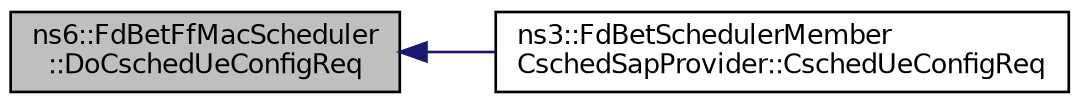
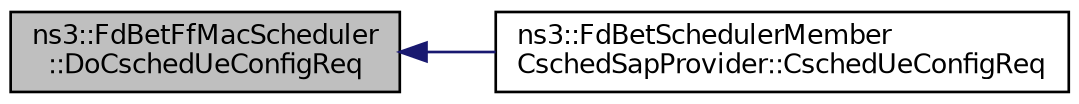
(205, 52) -> (205, 52)
